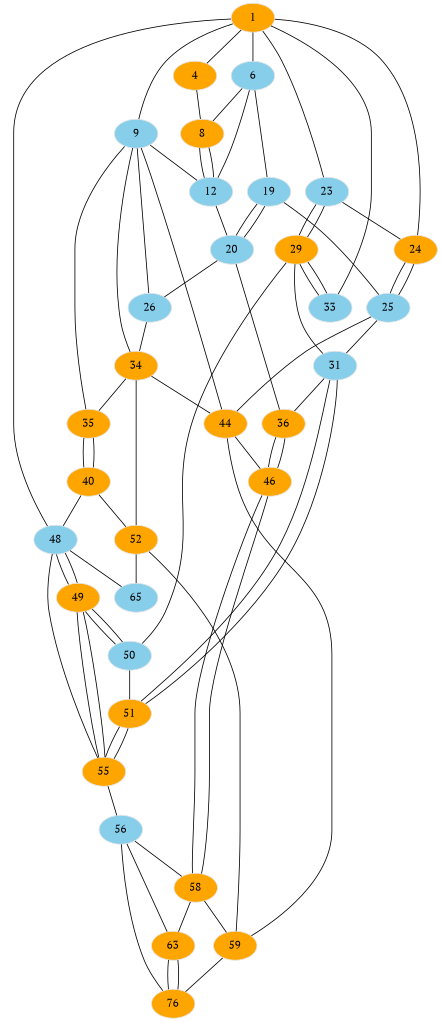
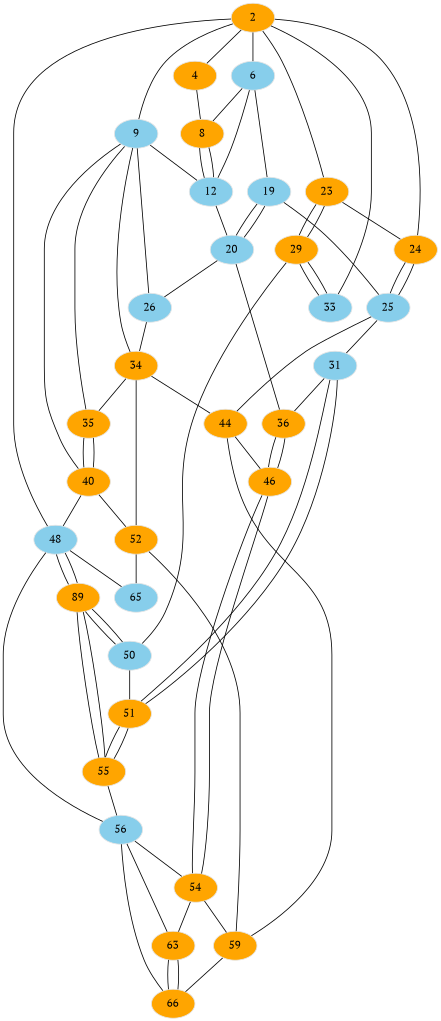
(253, 18) -> (253, 18)
(327, 192) -> (327, 192)
(183, 278) -> (44, 295)
(298, 312) -> none
(78, 598) -> (78, 598)
(60, 659) -> (3, 705)
(196, 888) -> (196, 888)
(173, 1004) -> (173, 1004)
